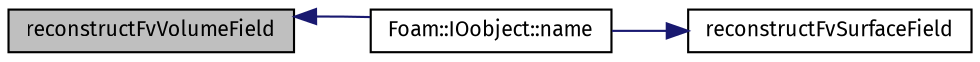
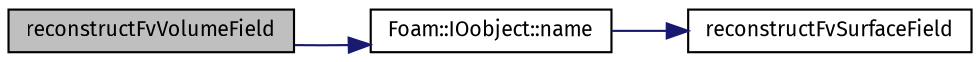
(343, 17) -> (322, 45)
